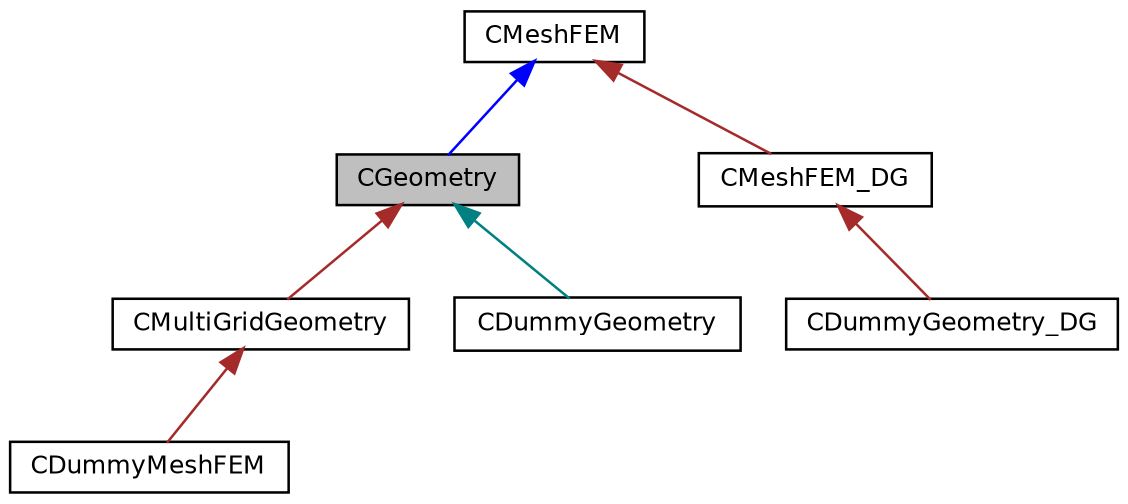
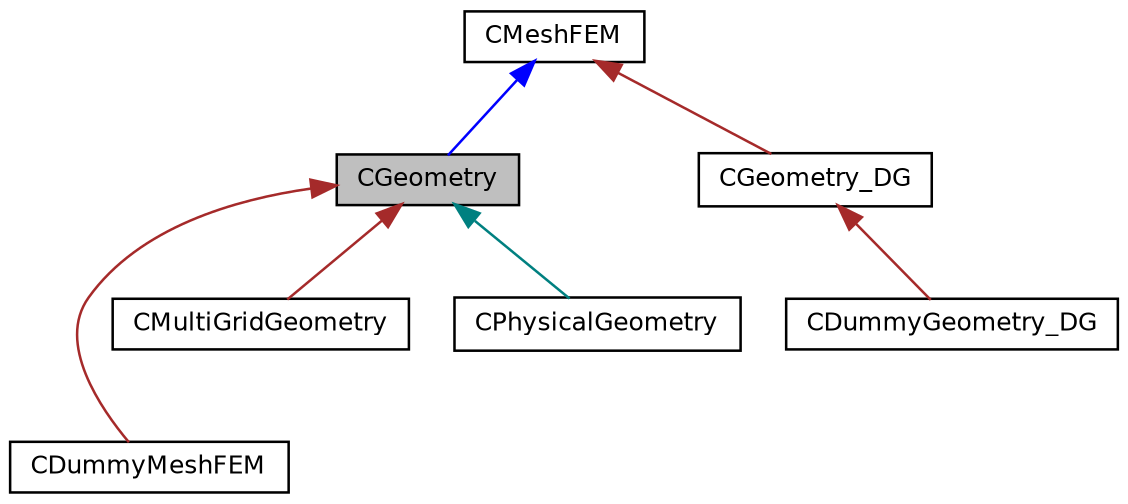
(815, 180) -> (815, 180)
(598, 324) -> (598, 324)
(197, 405) -> (121, 264)
